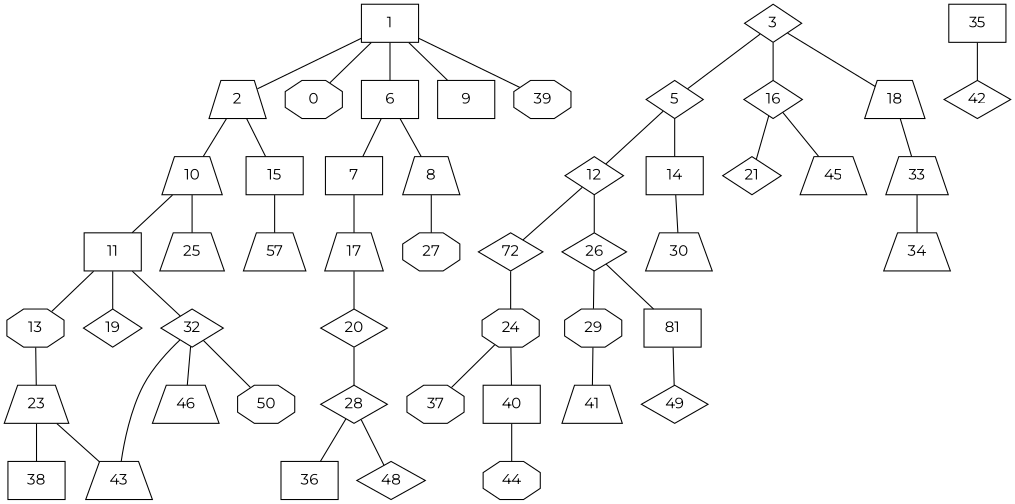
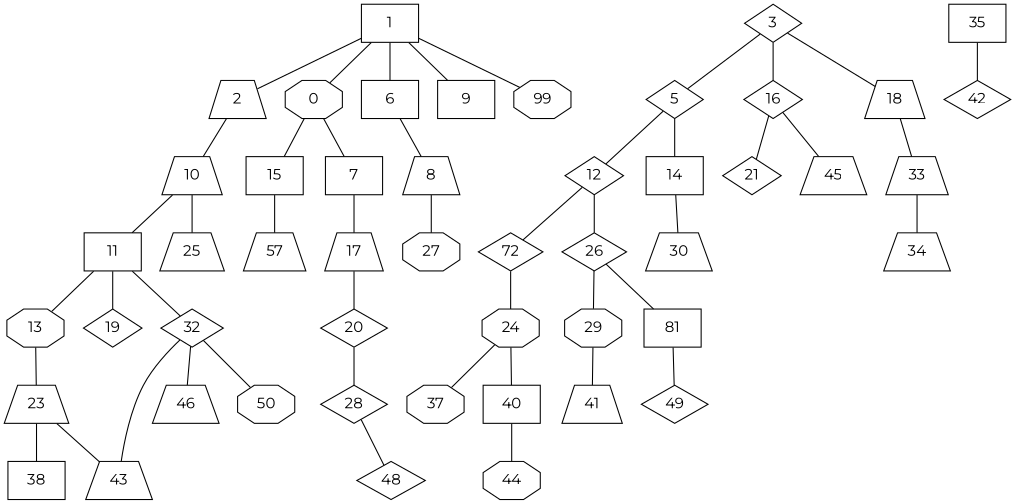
(542, 99) -> (542, 99)
(256, 138) -> (294, 138)
(372, 138) -> (334, 138)
(310, 480) -> none
